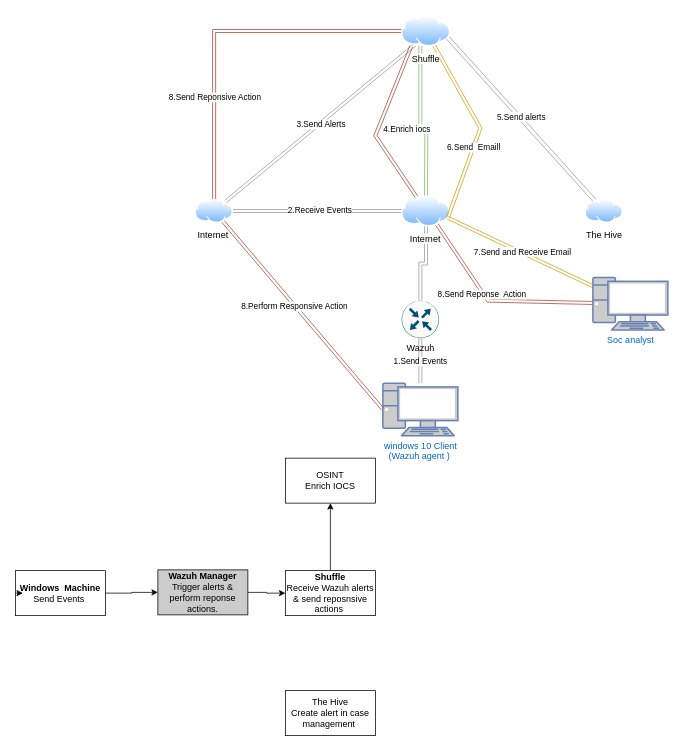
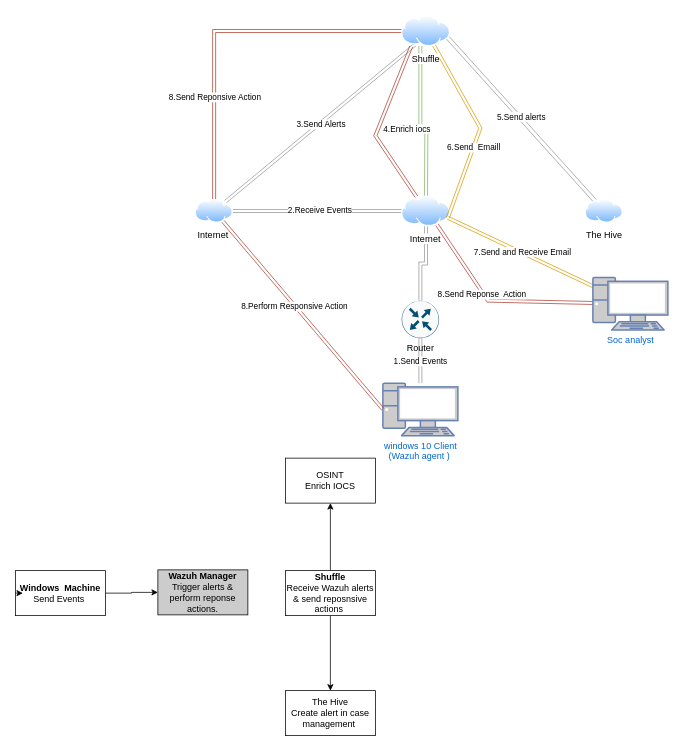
(421, 349) -> (421, 349)
(258, 592) -> none
none -> (330, 650)
